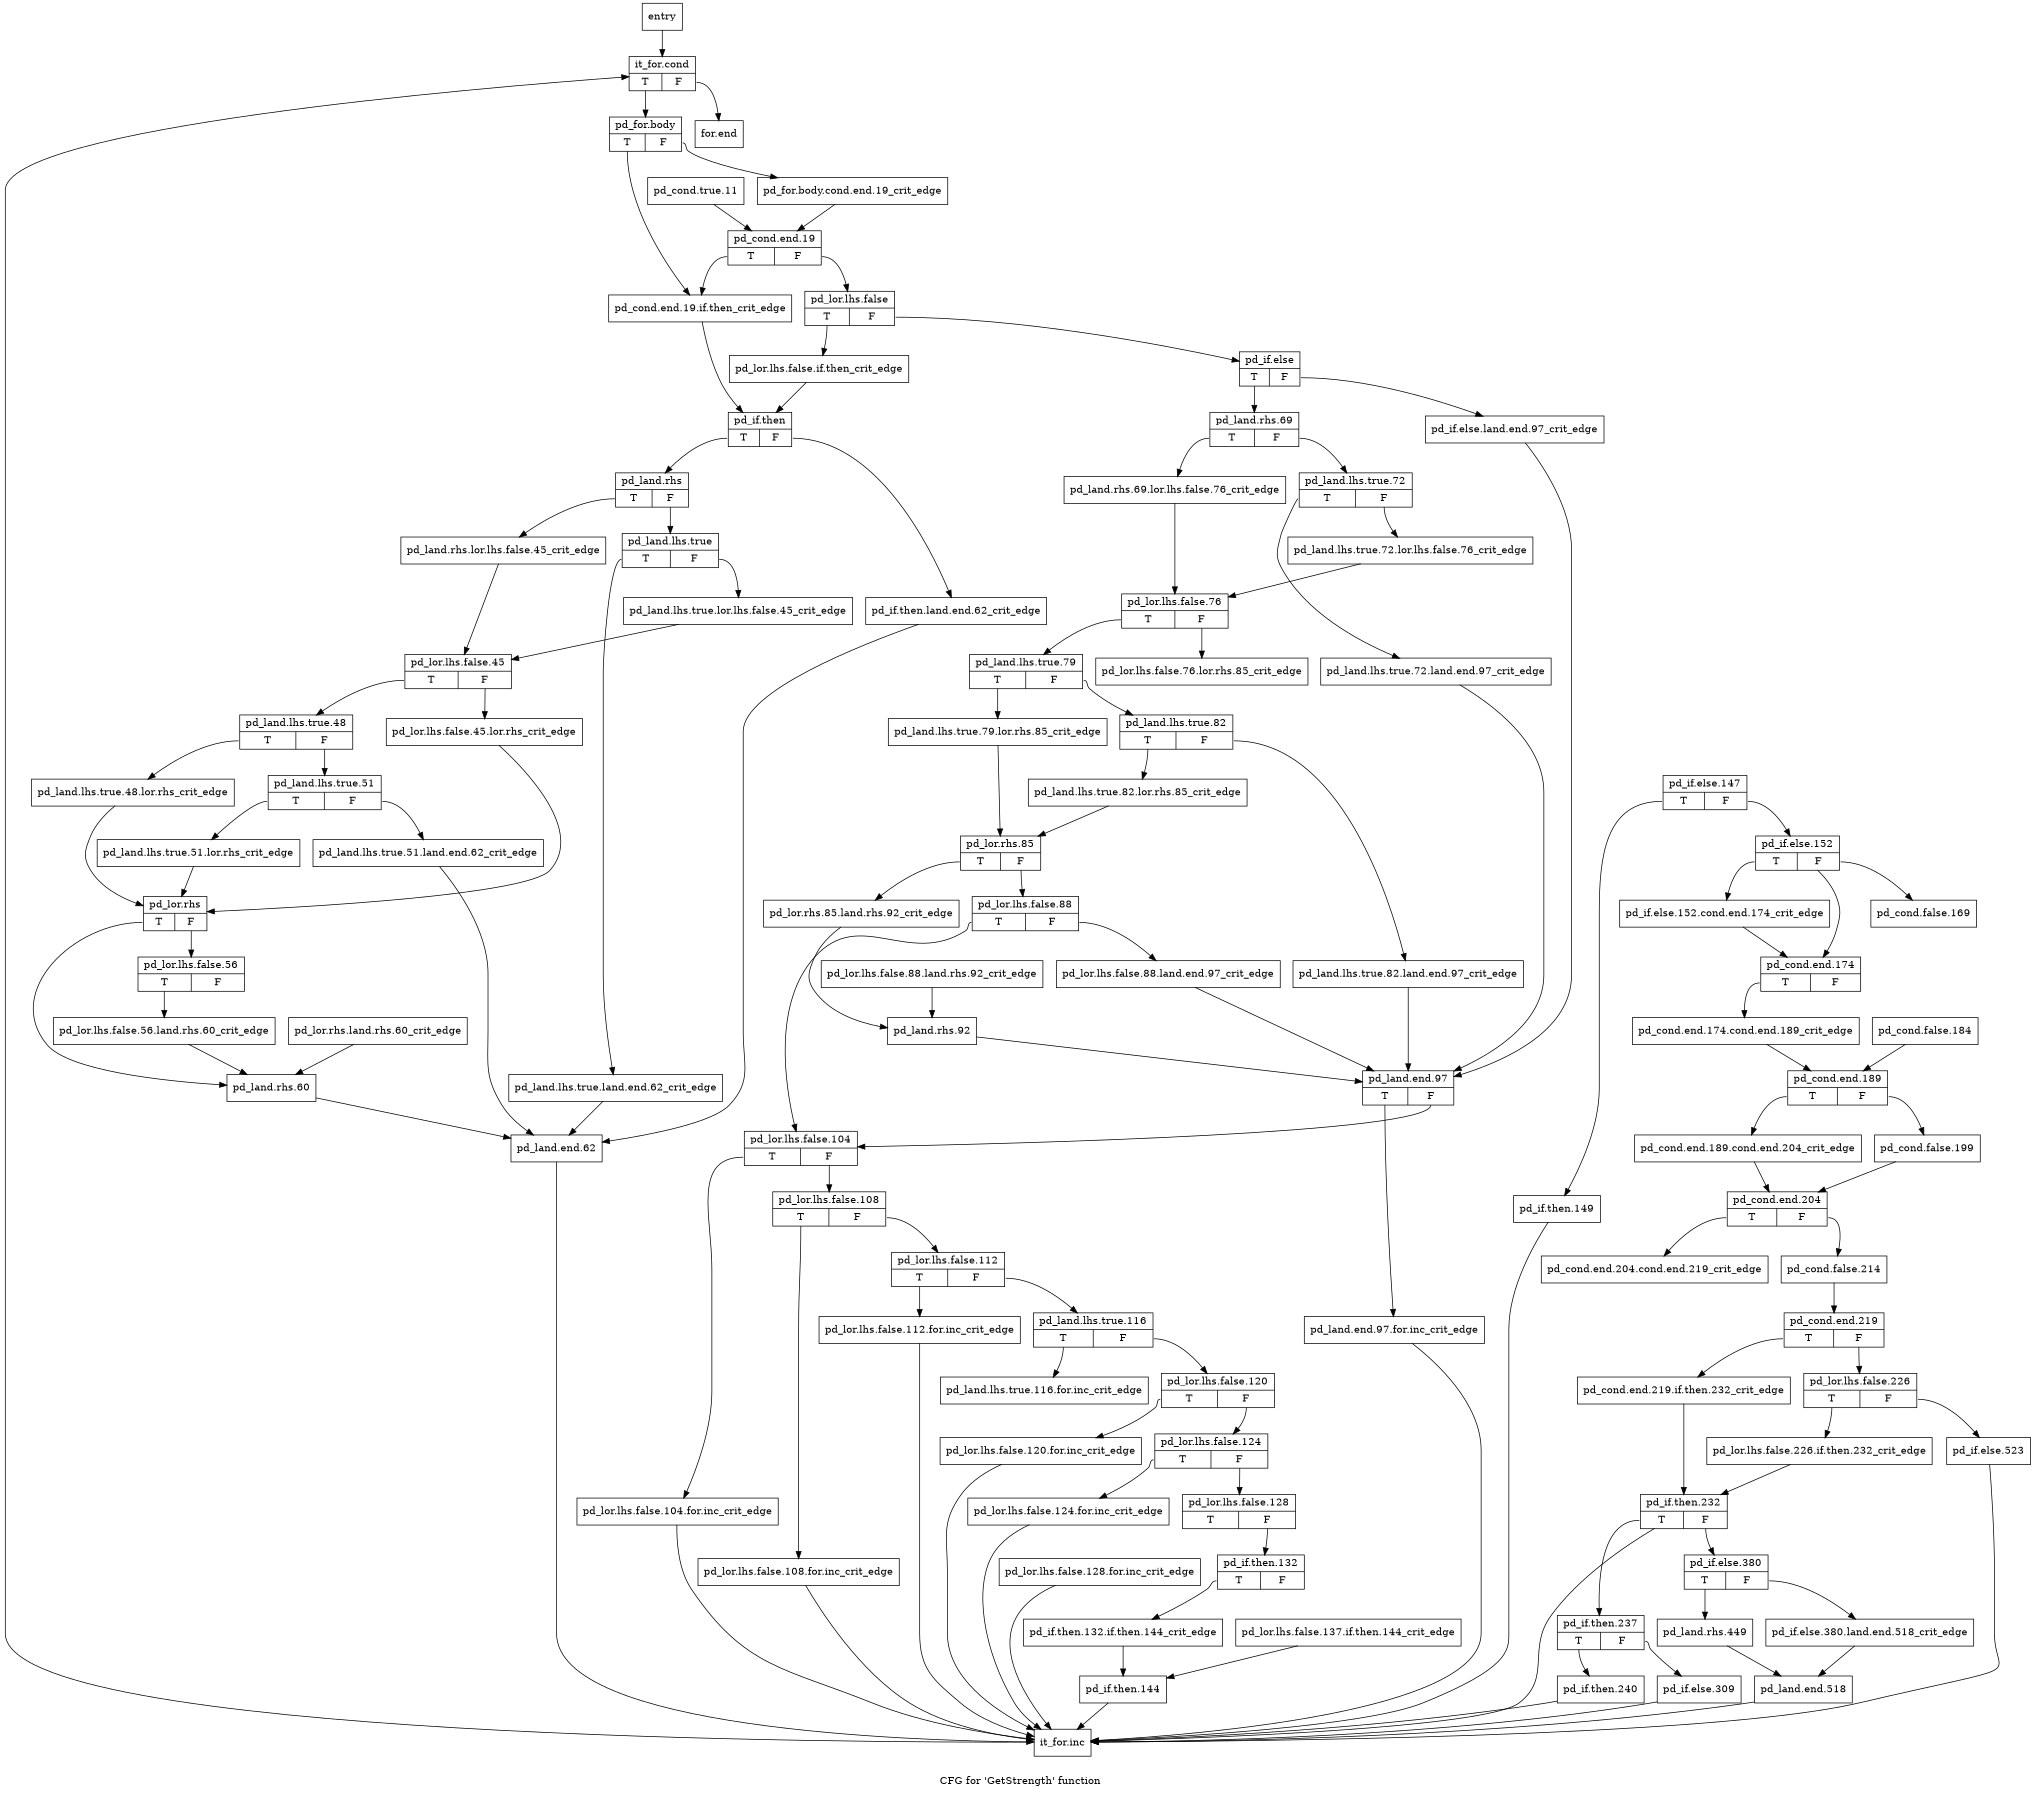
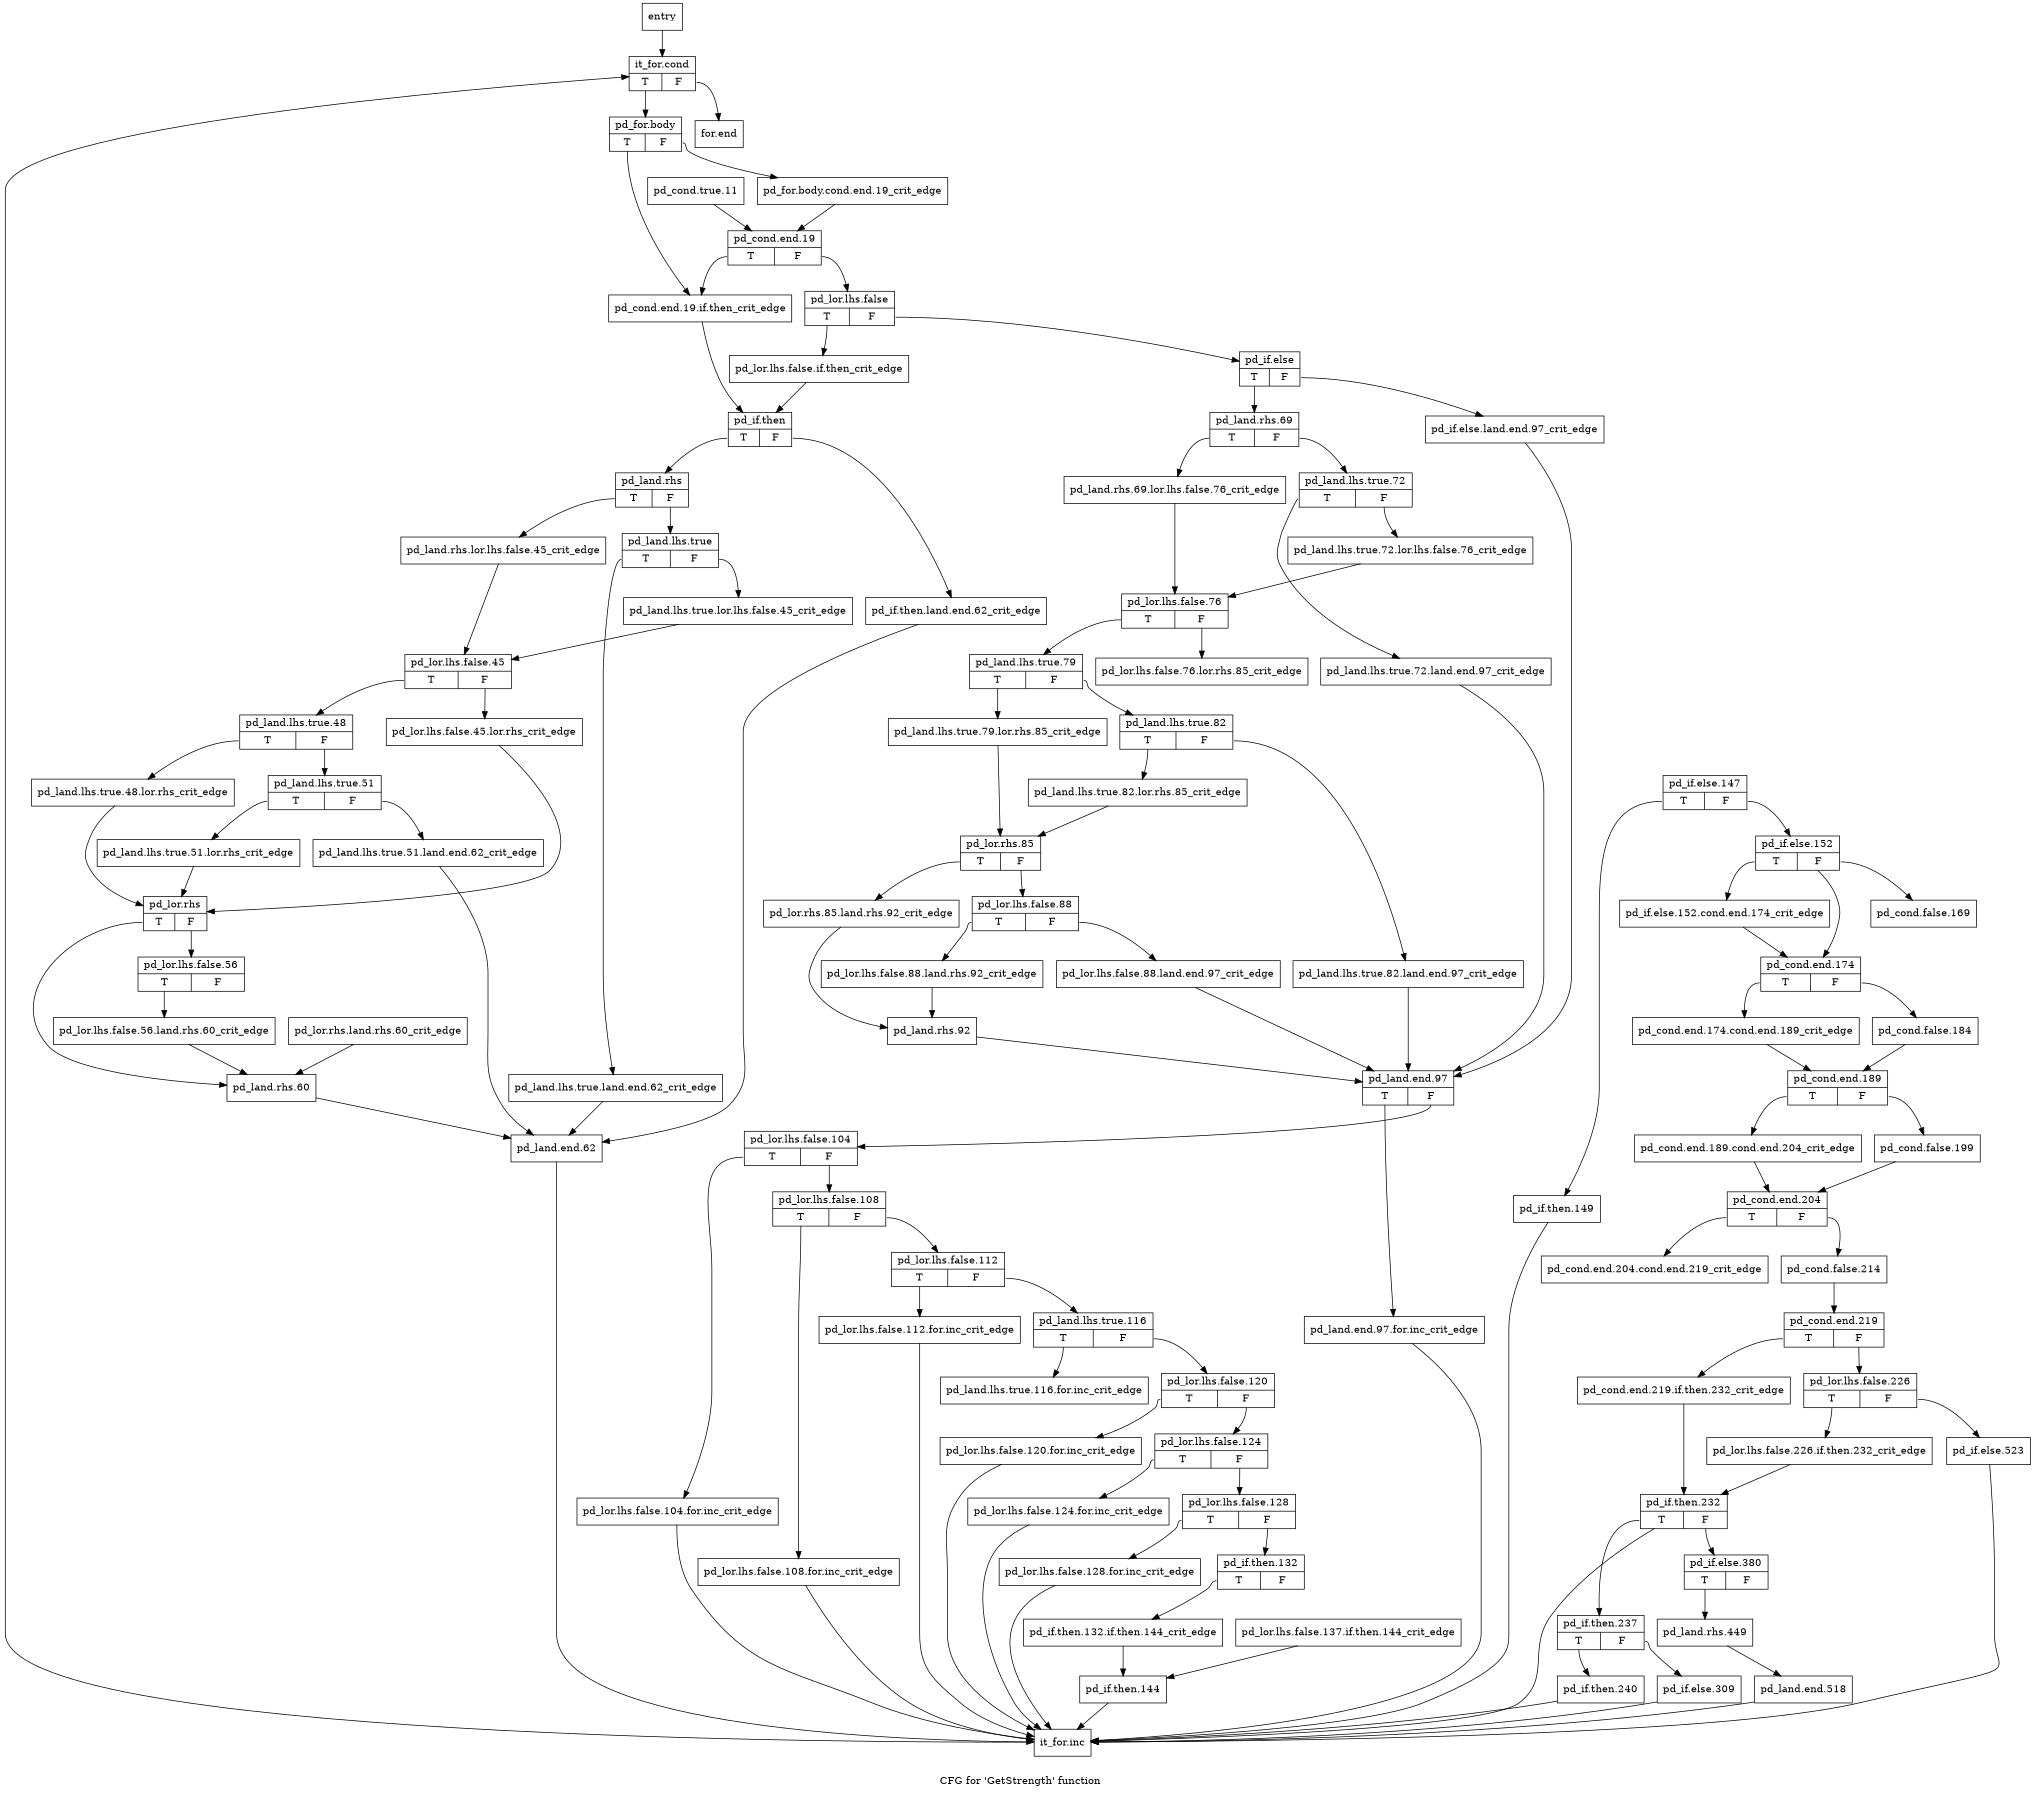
(826, 947) -> (960, 939)
none -> (1890, 992)
none -> (1161, 1540)
(1870, 1633) -> none
